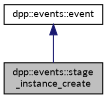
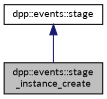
(53, 15) -> (53, 15)
